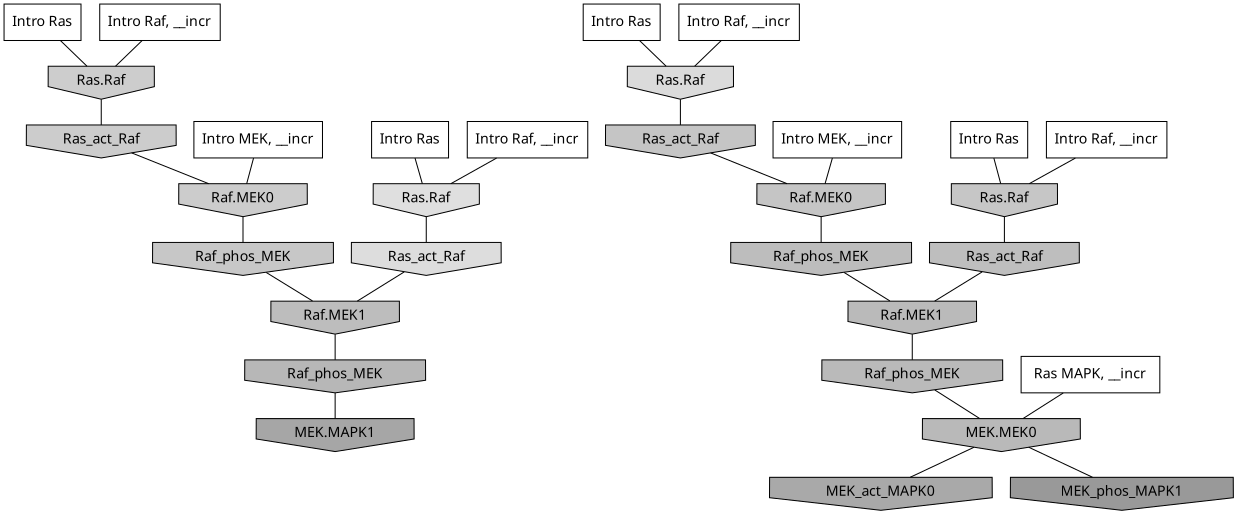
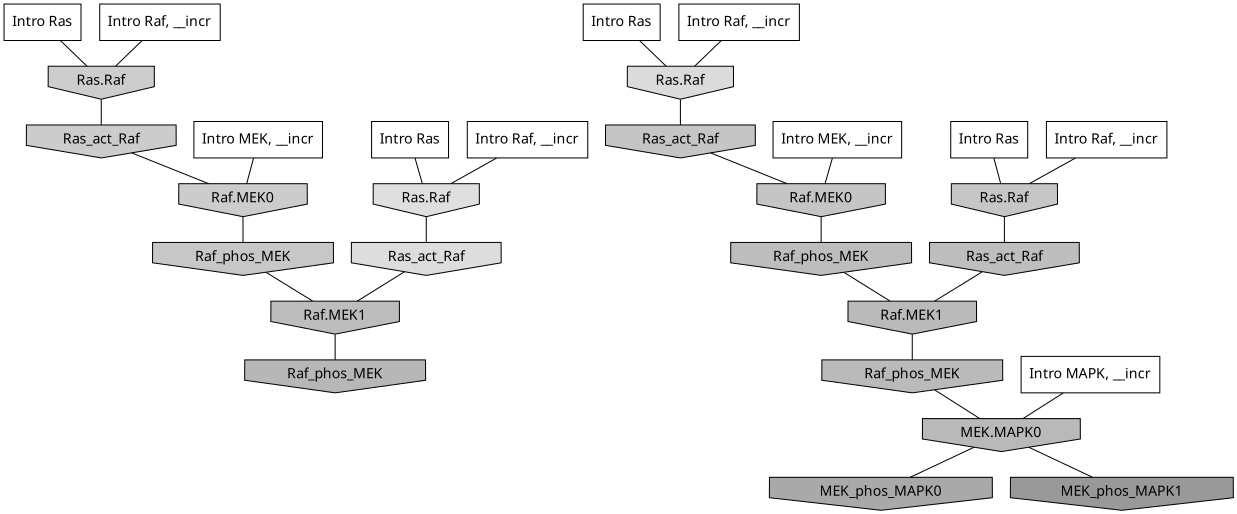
(1090, 375) -> (1090, 375)
(335, 433) -> none
(1001, 433) -> (1001, 433)
(881, 492) -> (881, 492)
